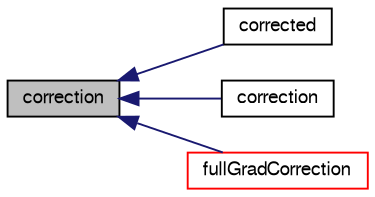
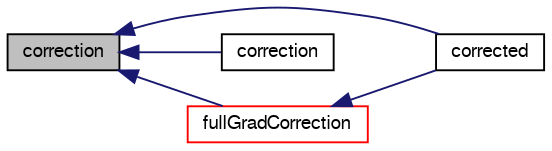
none -> (393, 85)
